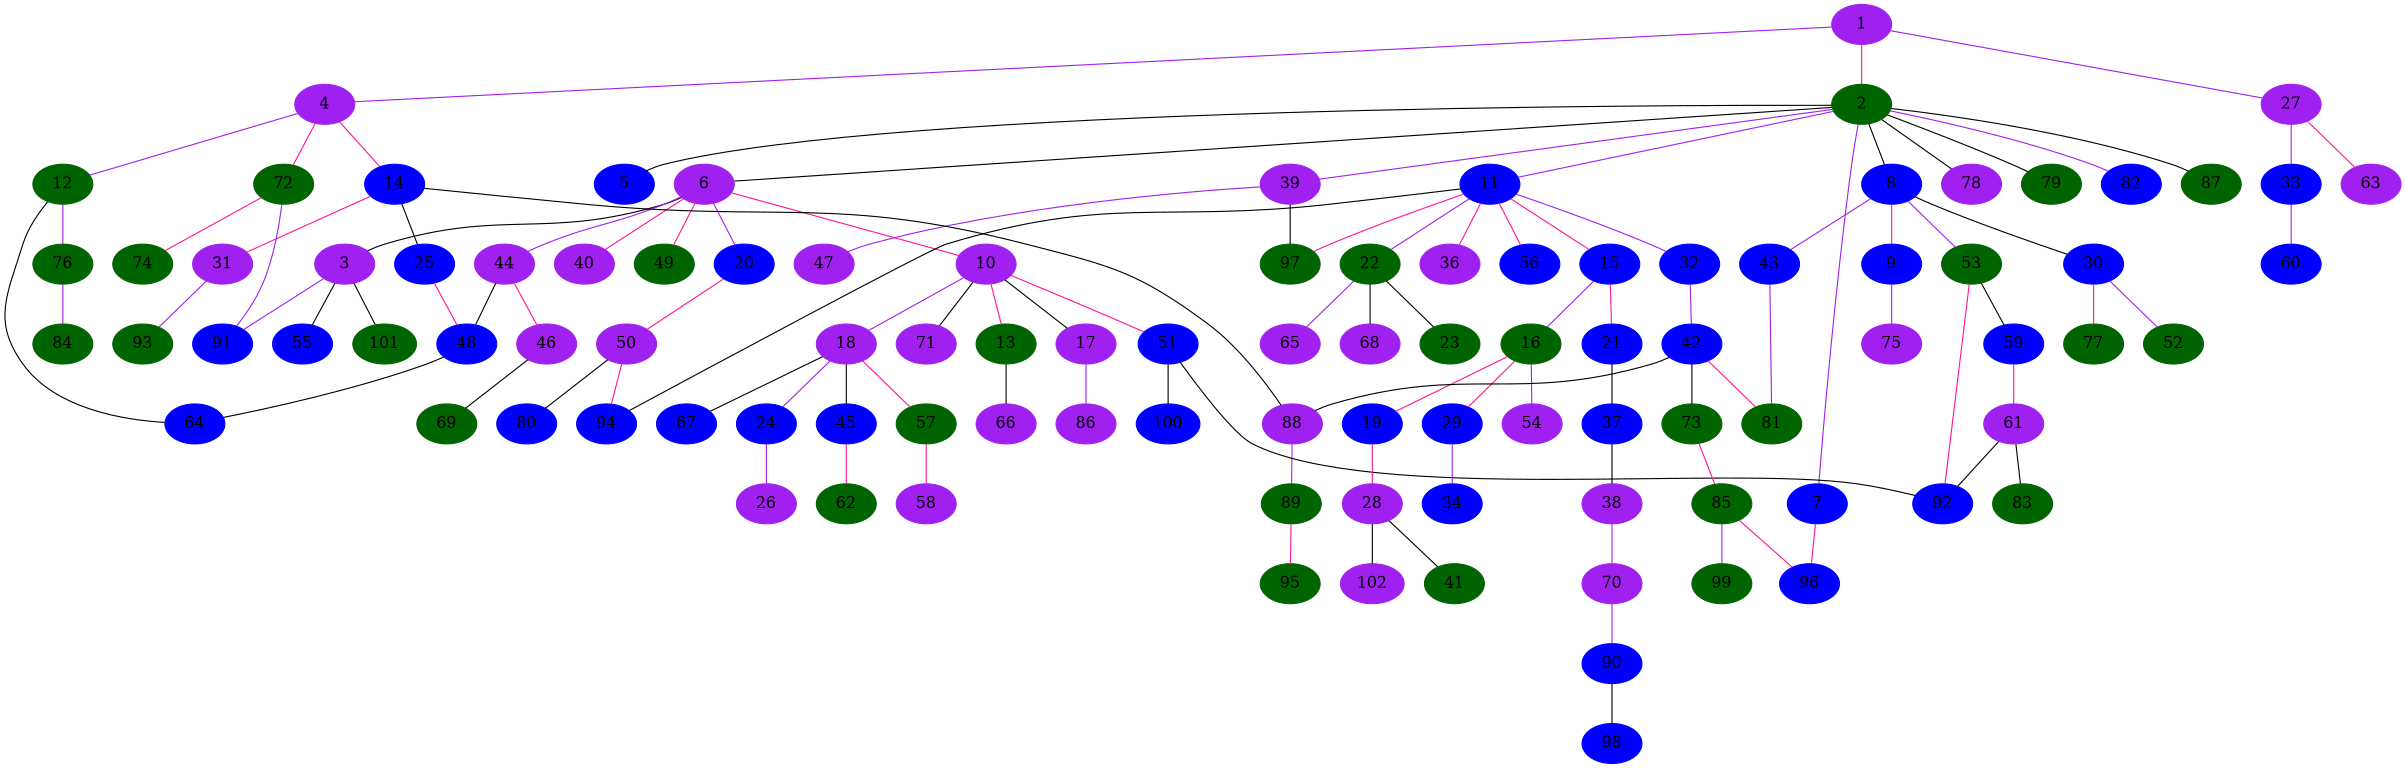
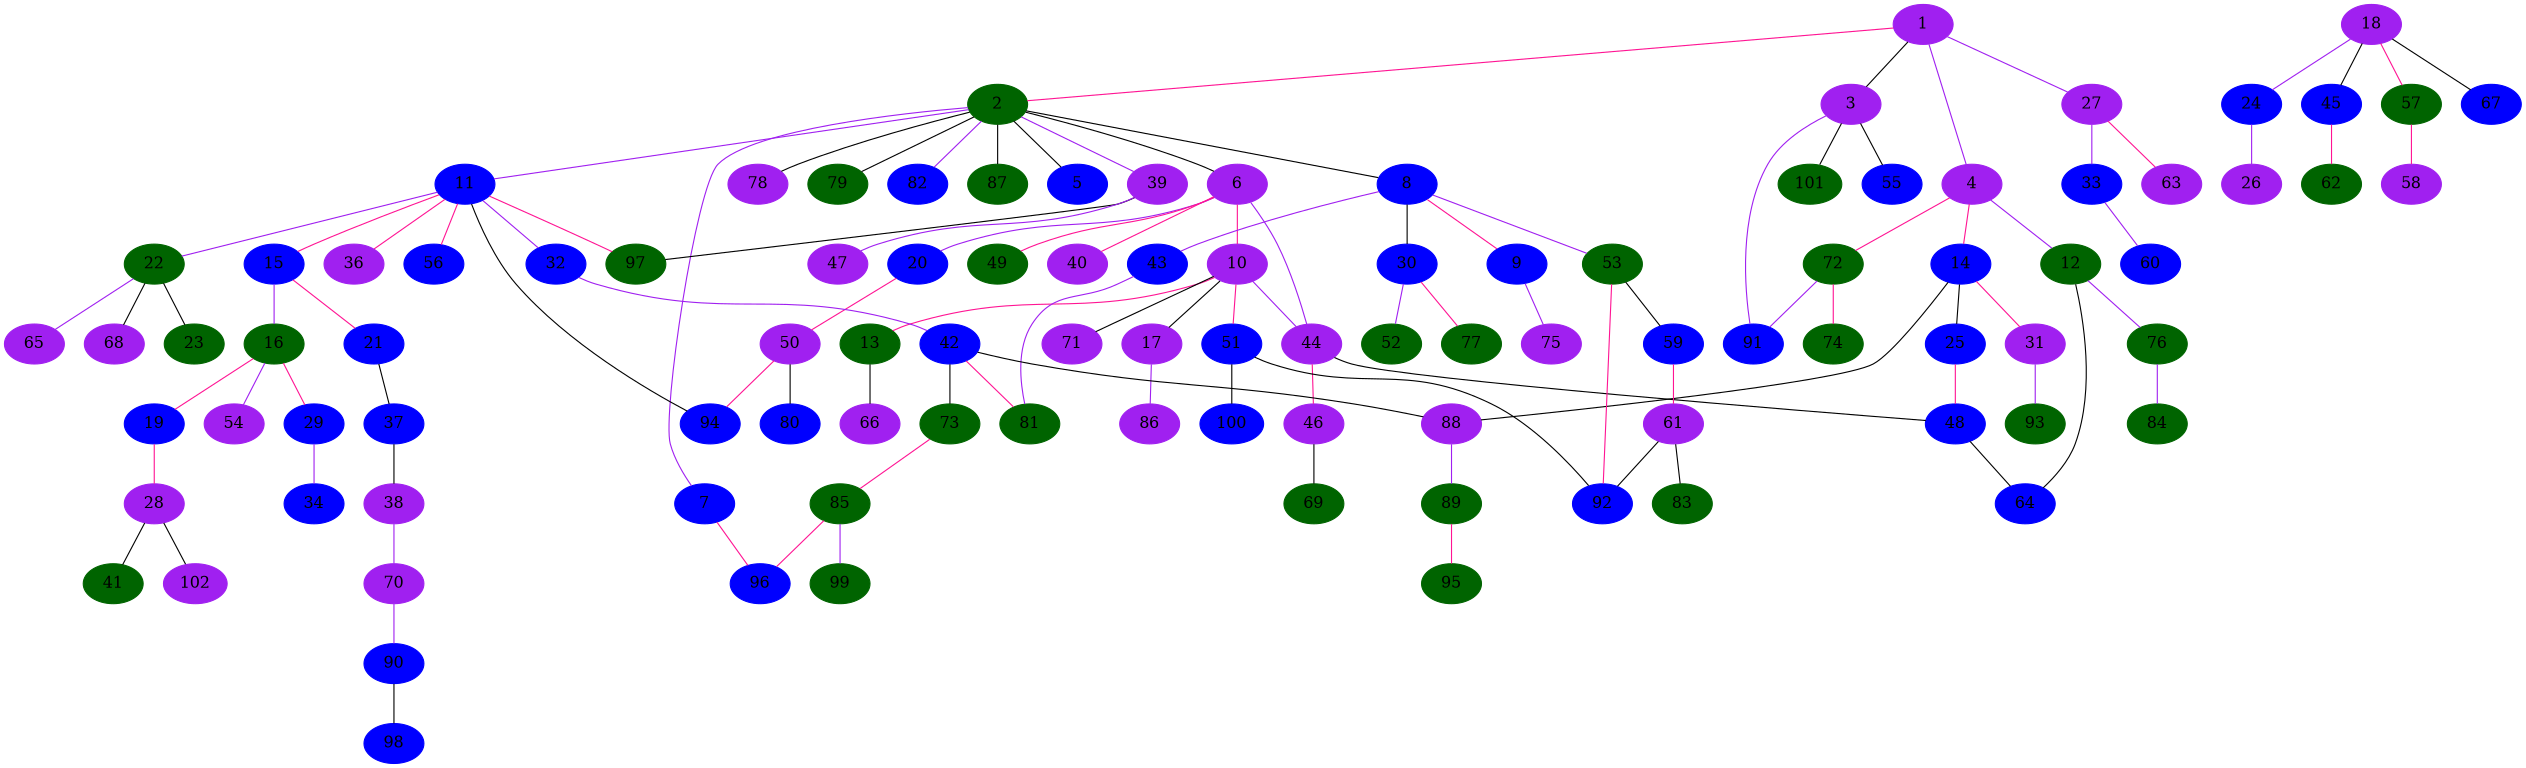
(524, 224) -> (1887, 64)
(916, 304) -> (1275, 304)
